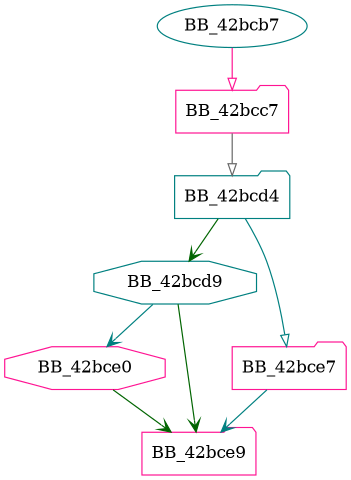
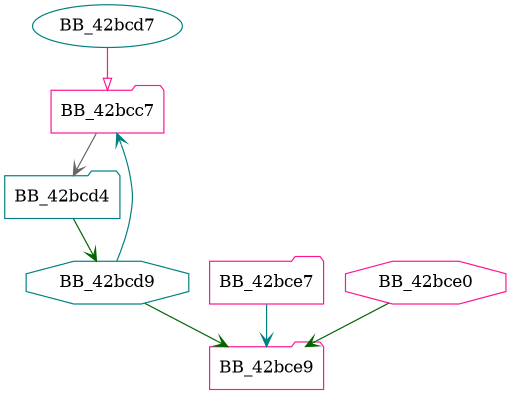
(232, 26) -> (107, 26)
(232, 149) -> (88, 149)
(271, 274) -> none
(134, 321) -> (132, 203)
